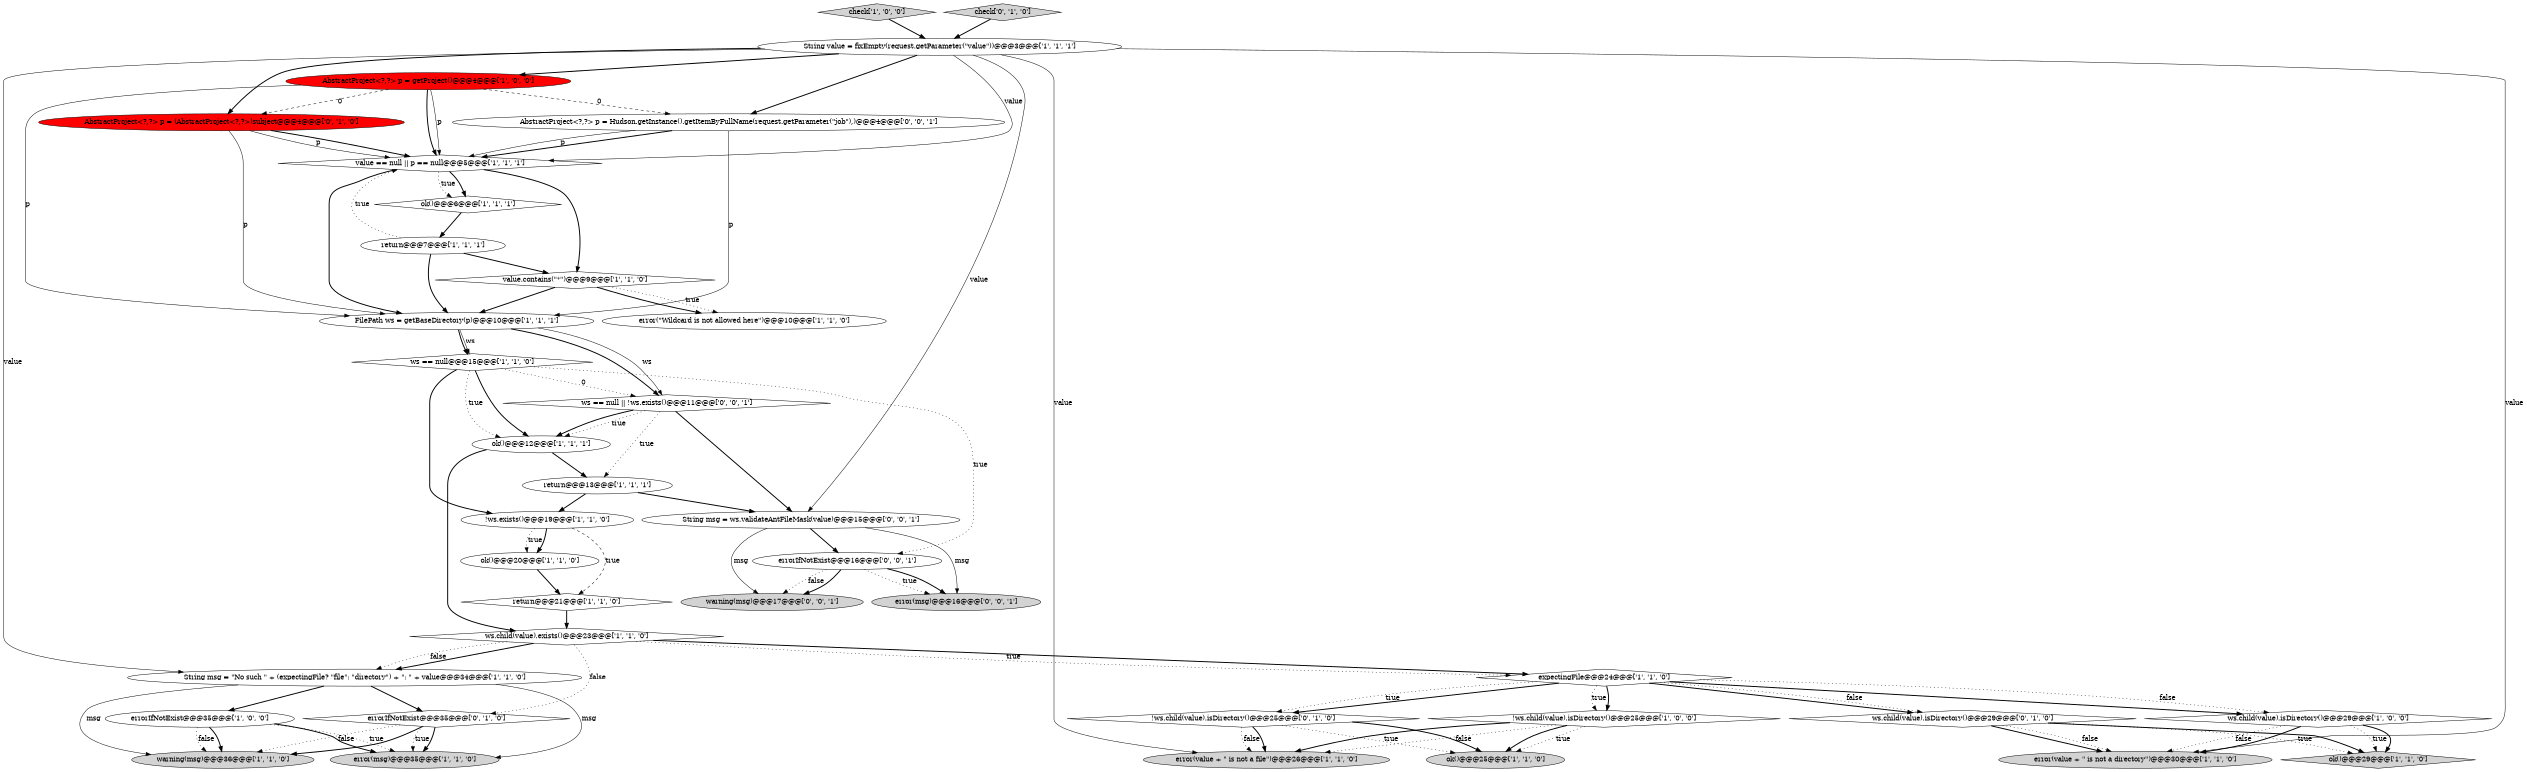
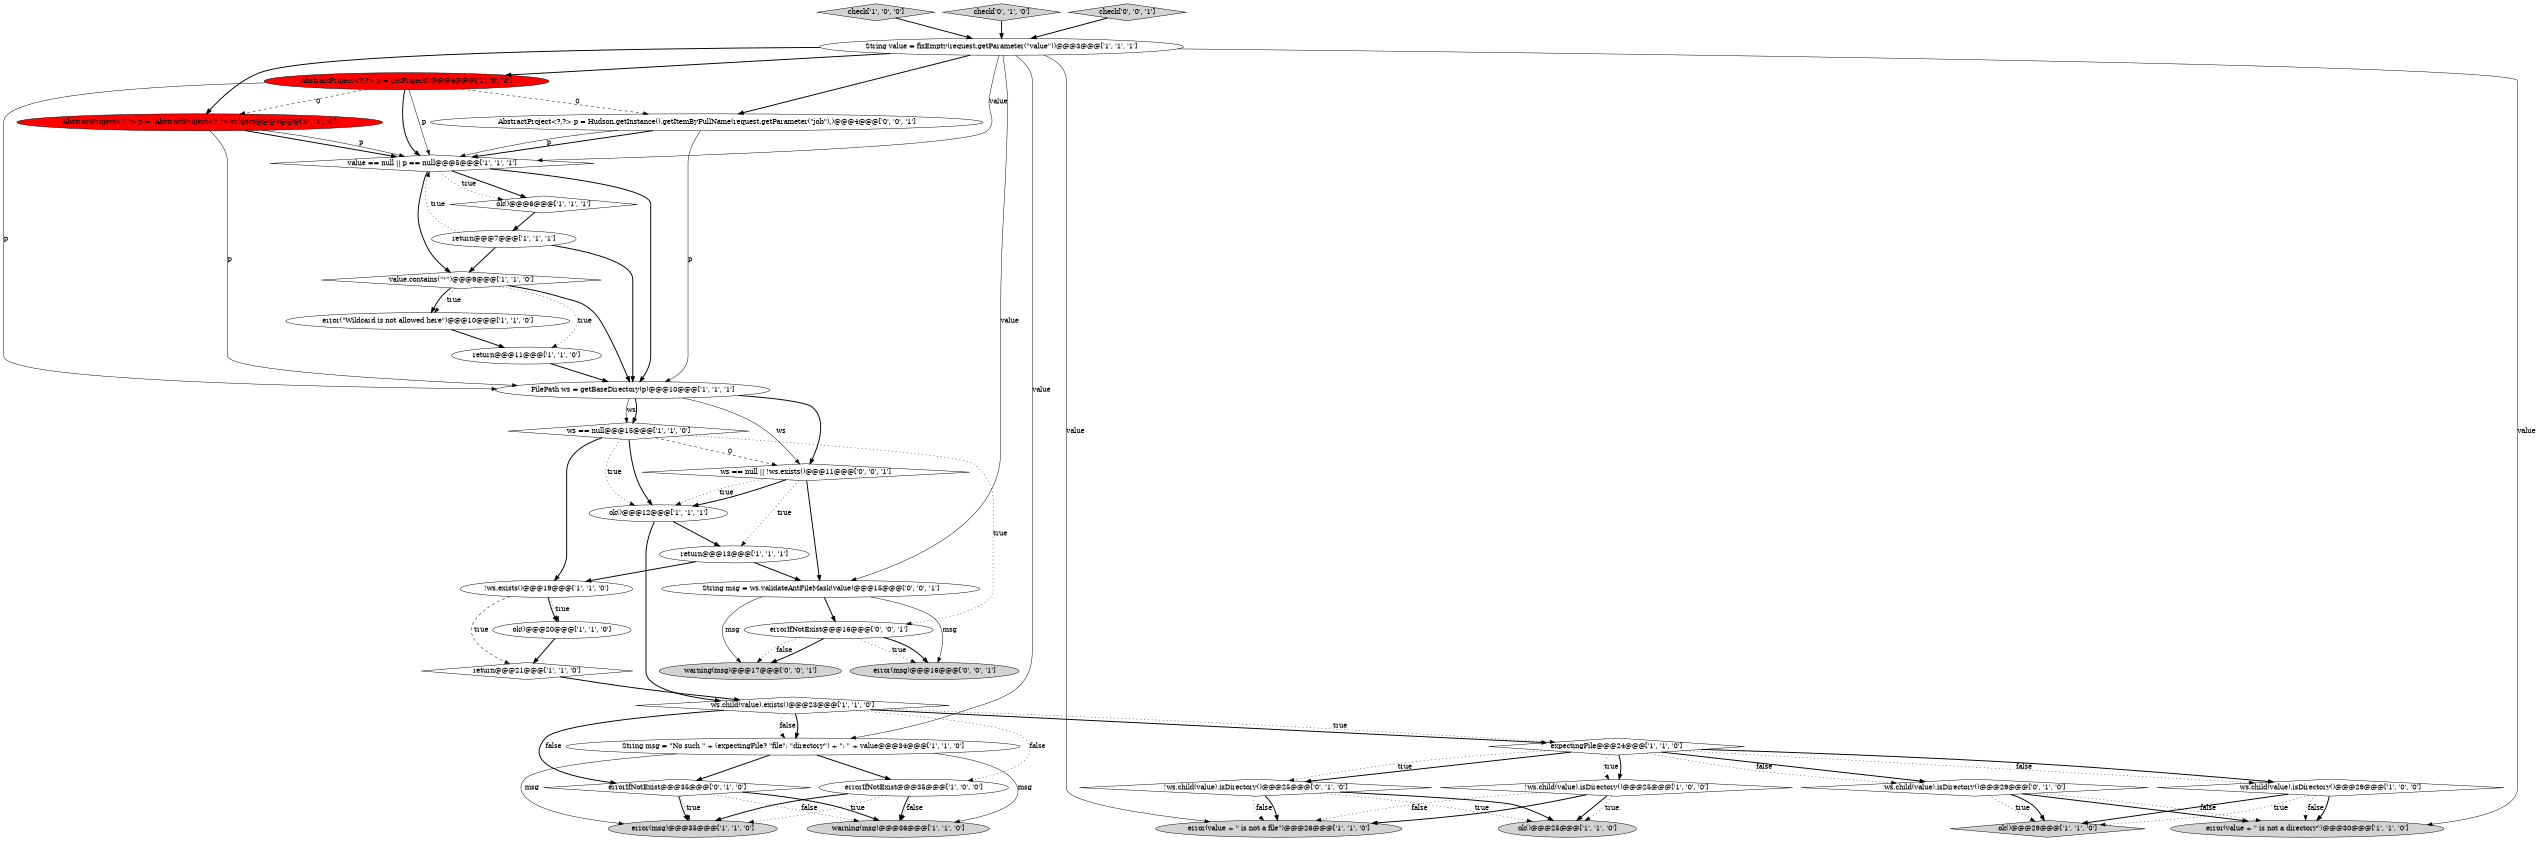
none -> (1127, 12)
none -> (527, 356)
(566, 382) -> (714, 451)
(565, 698) -> (585, 726)
none -> (982, 725)
